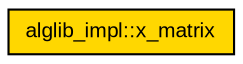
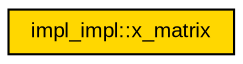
(121, 32) -> (121, 32)
